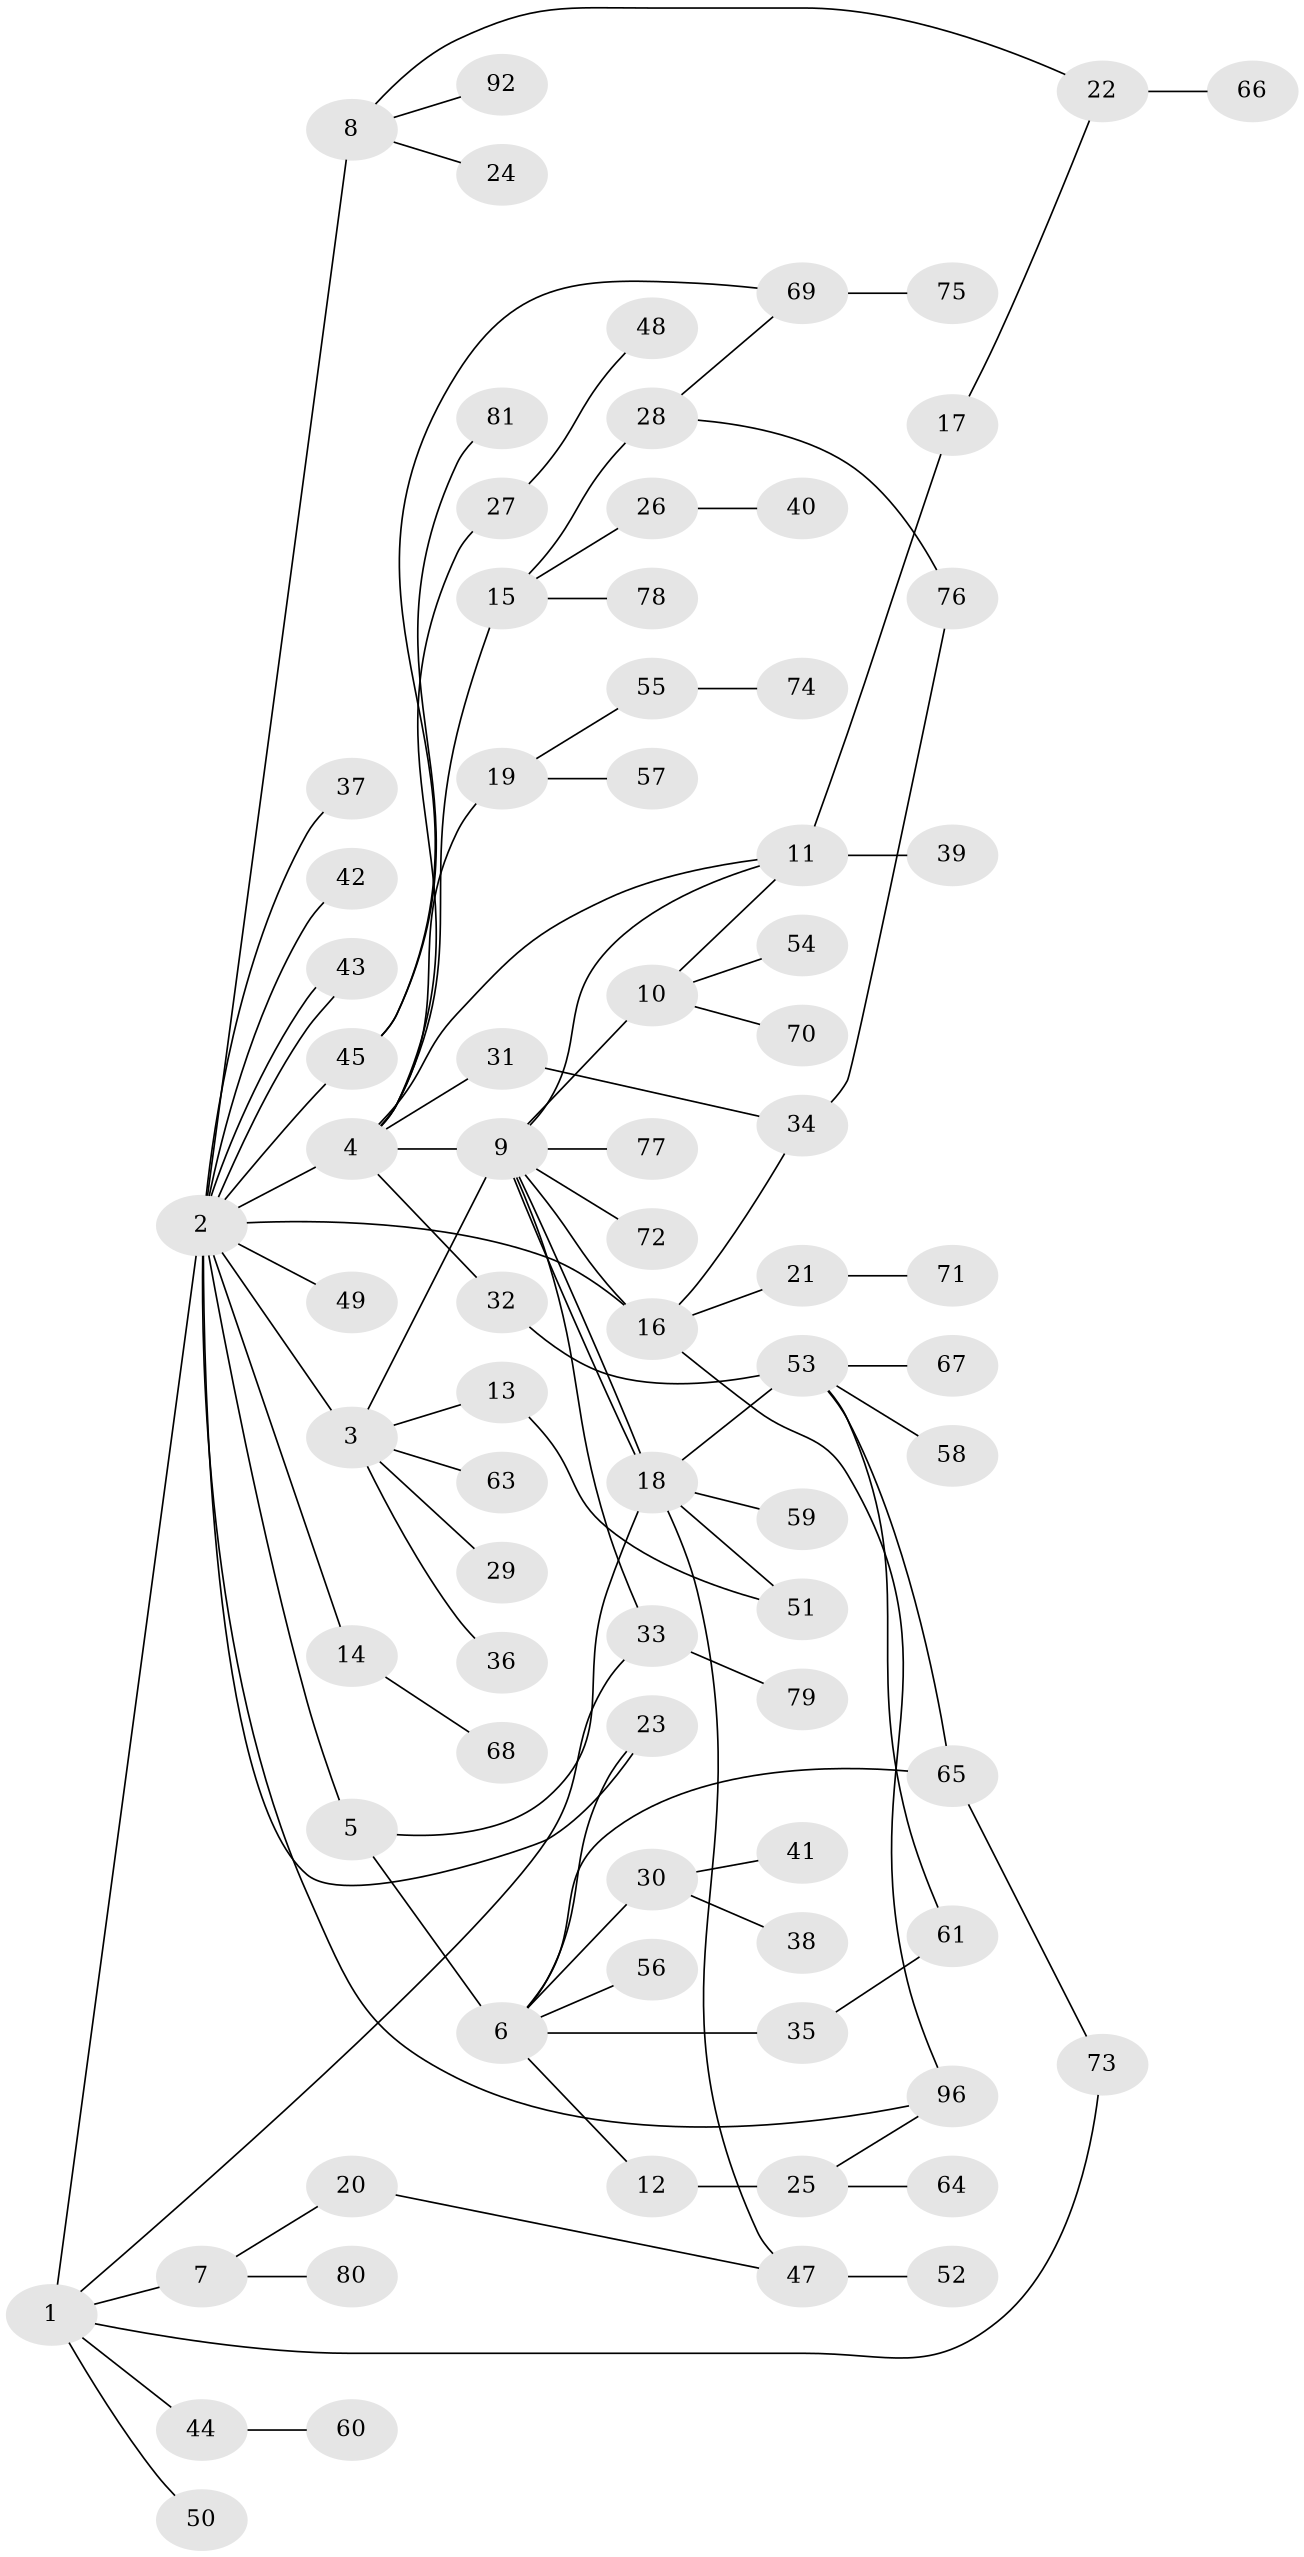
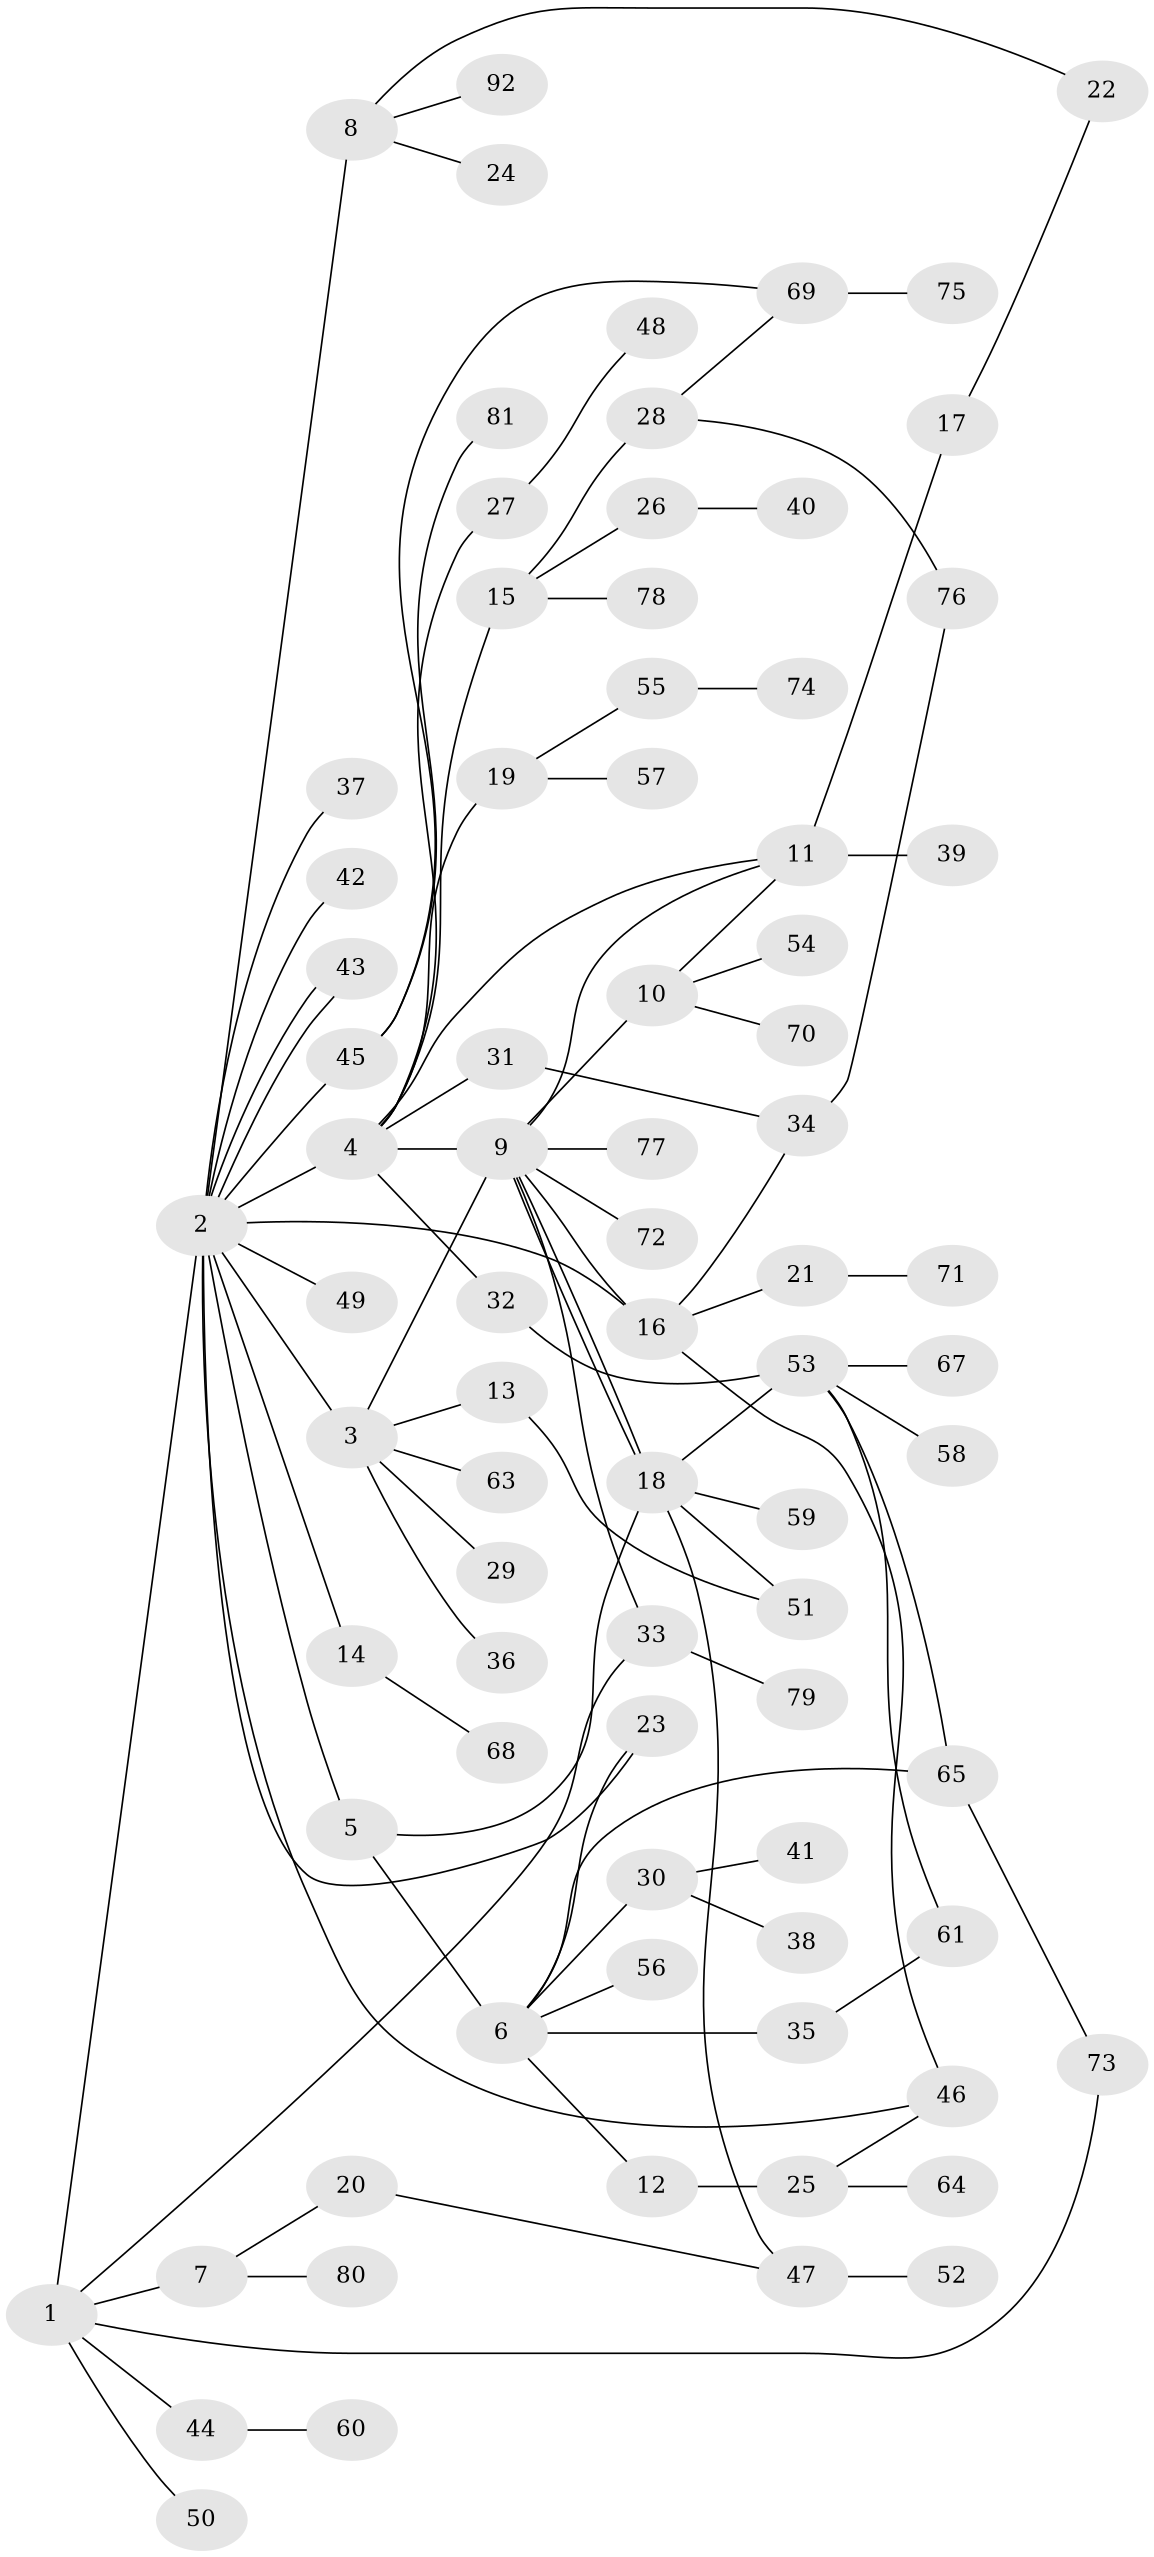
(1253, 91) -> none
(952, 2096) -> (952, 2096)
